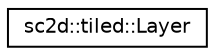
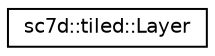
(107, 28) -> (107, 28)
